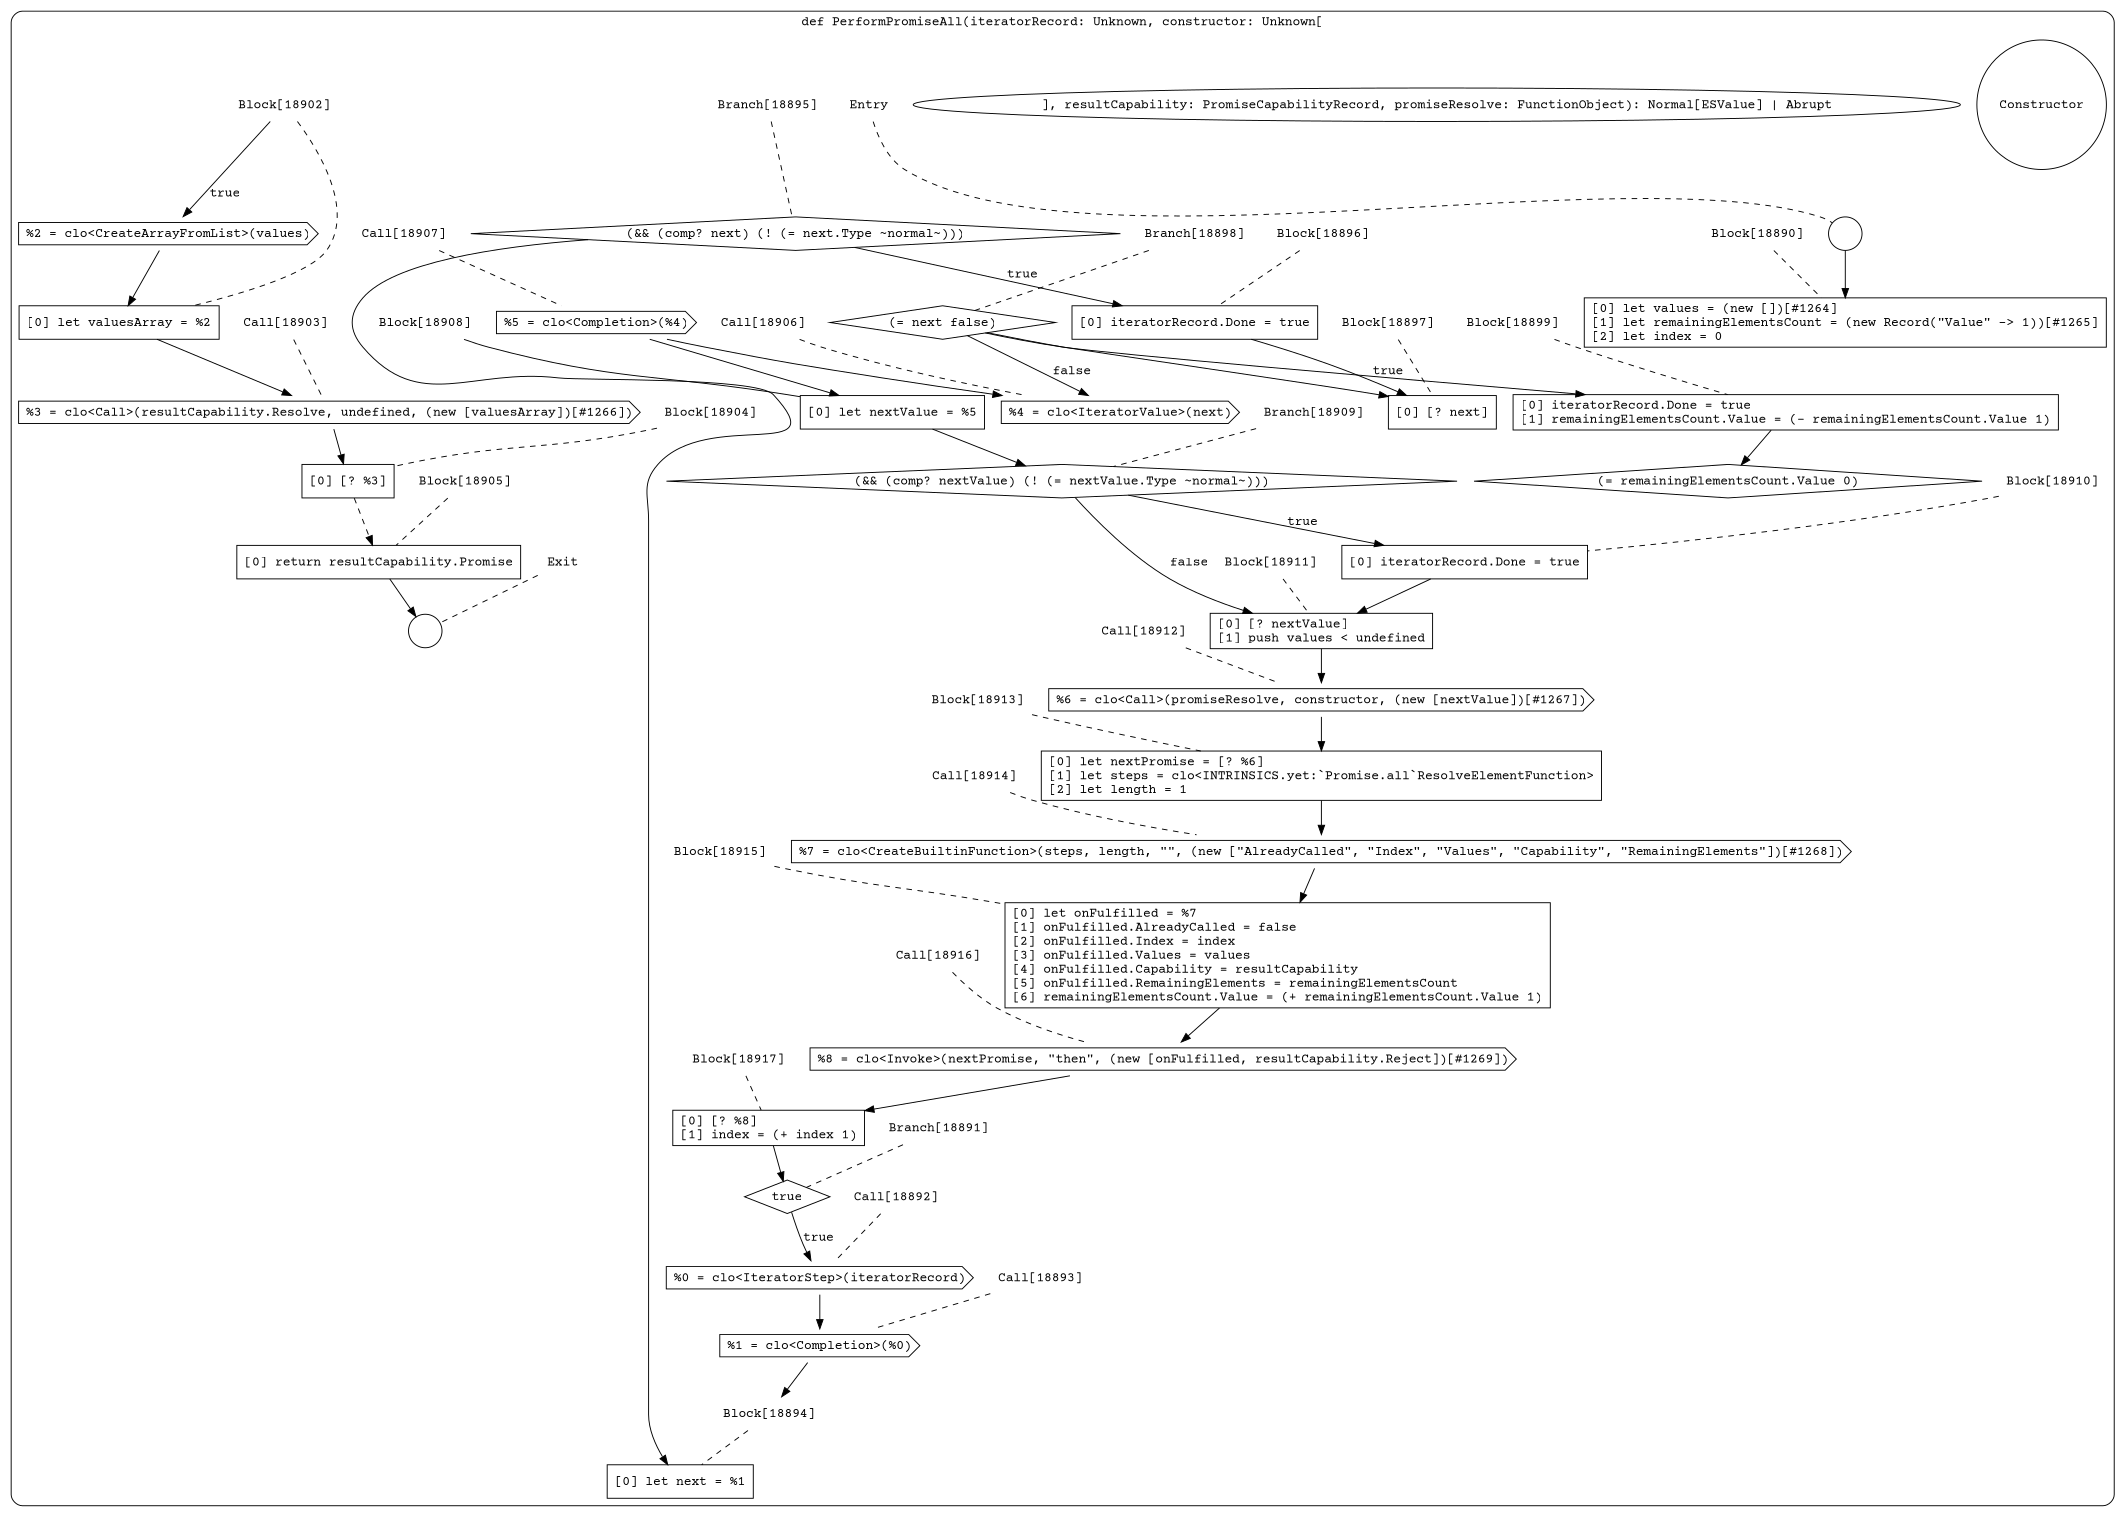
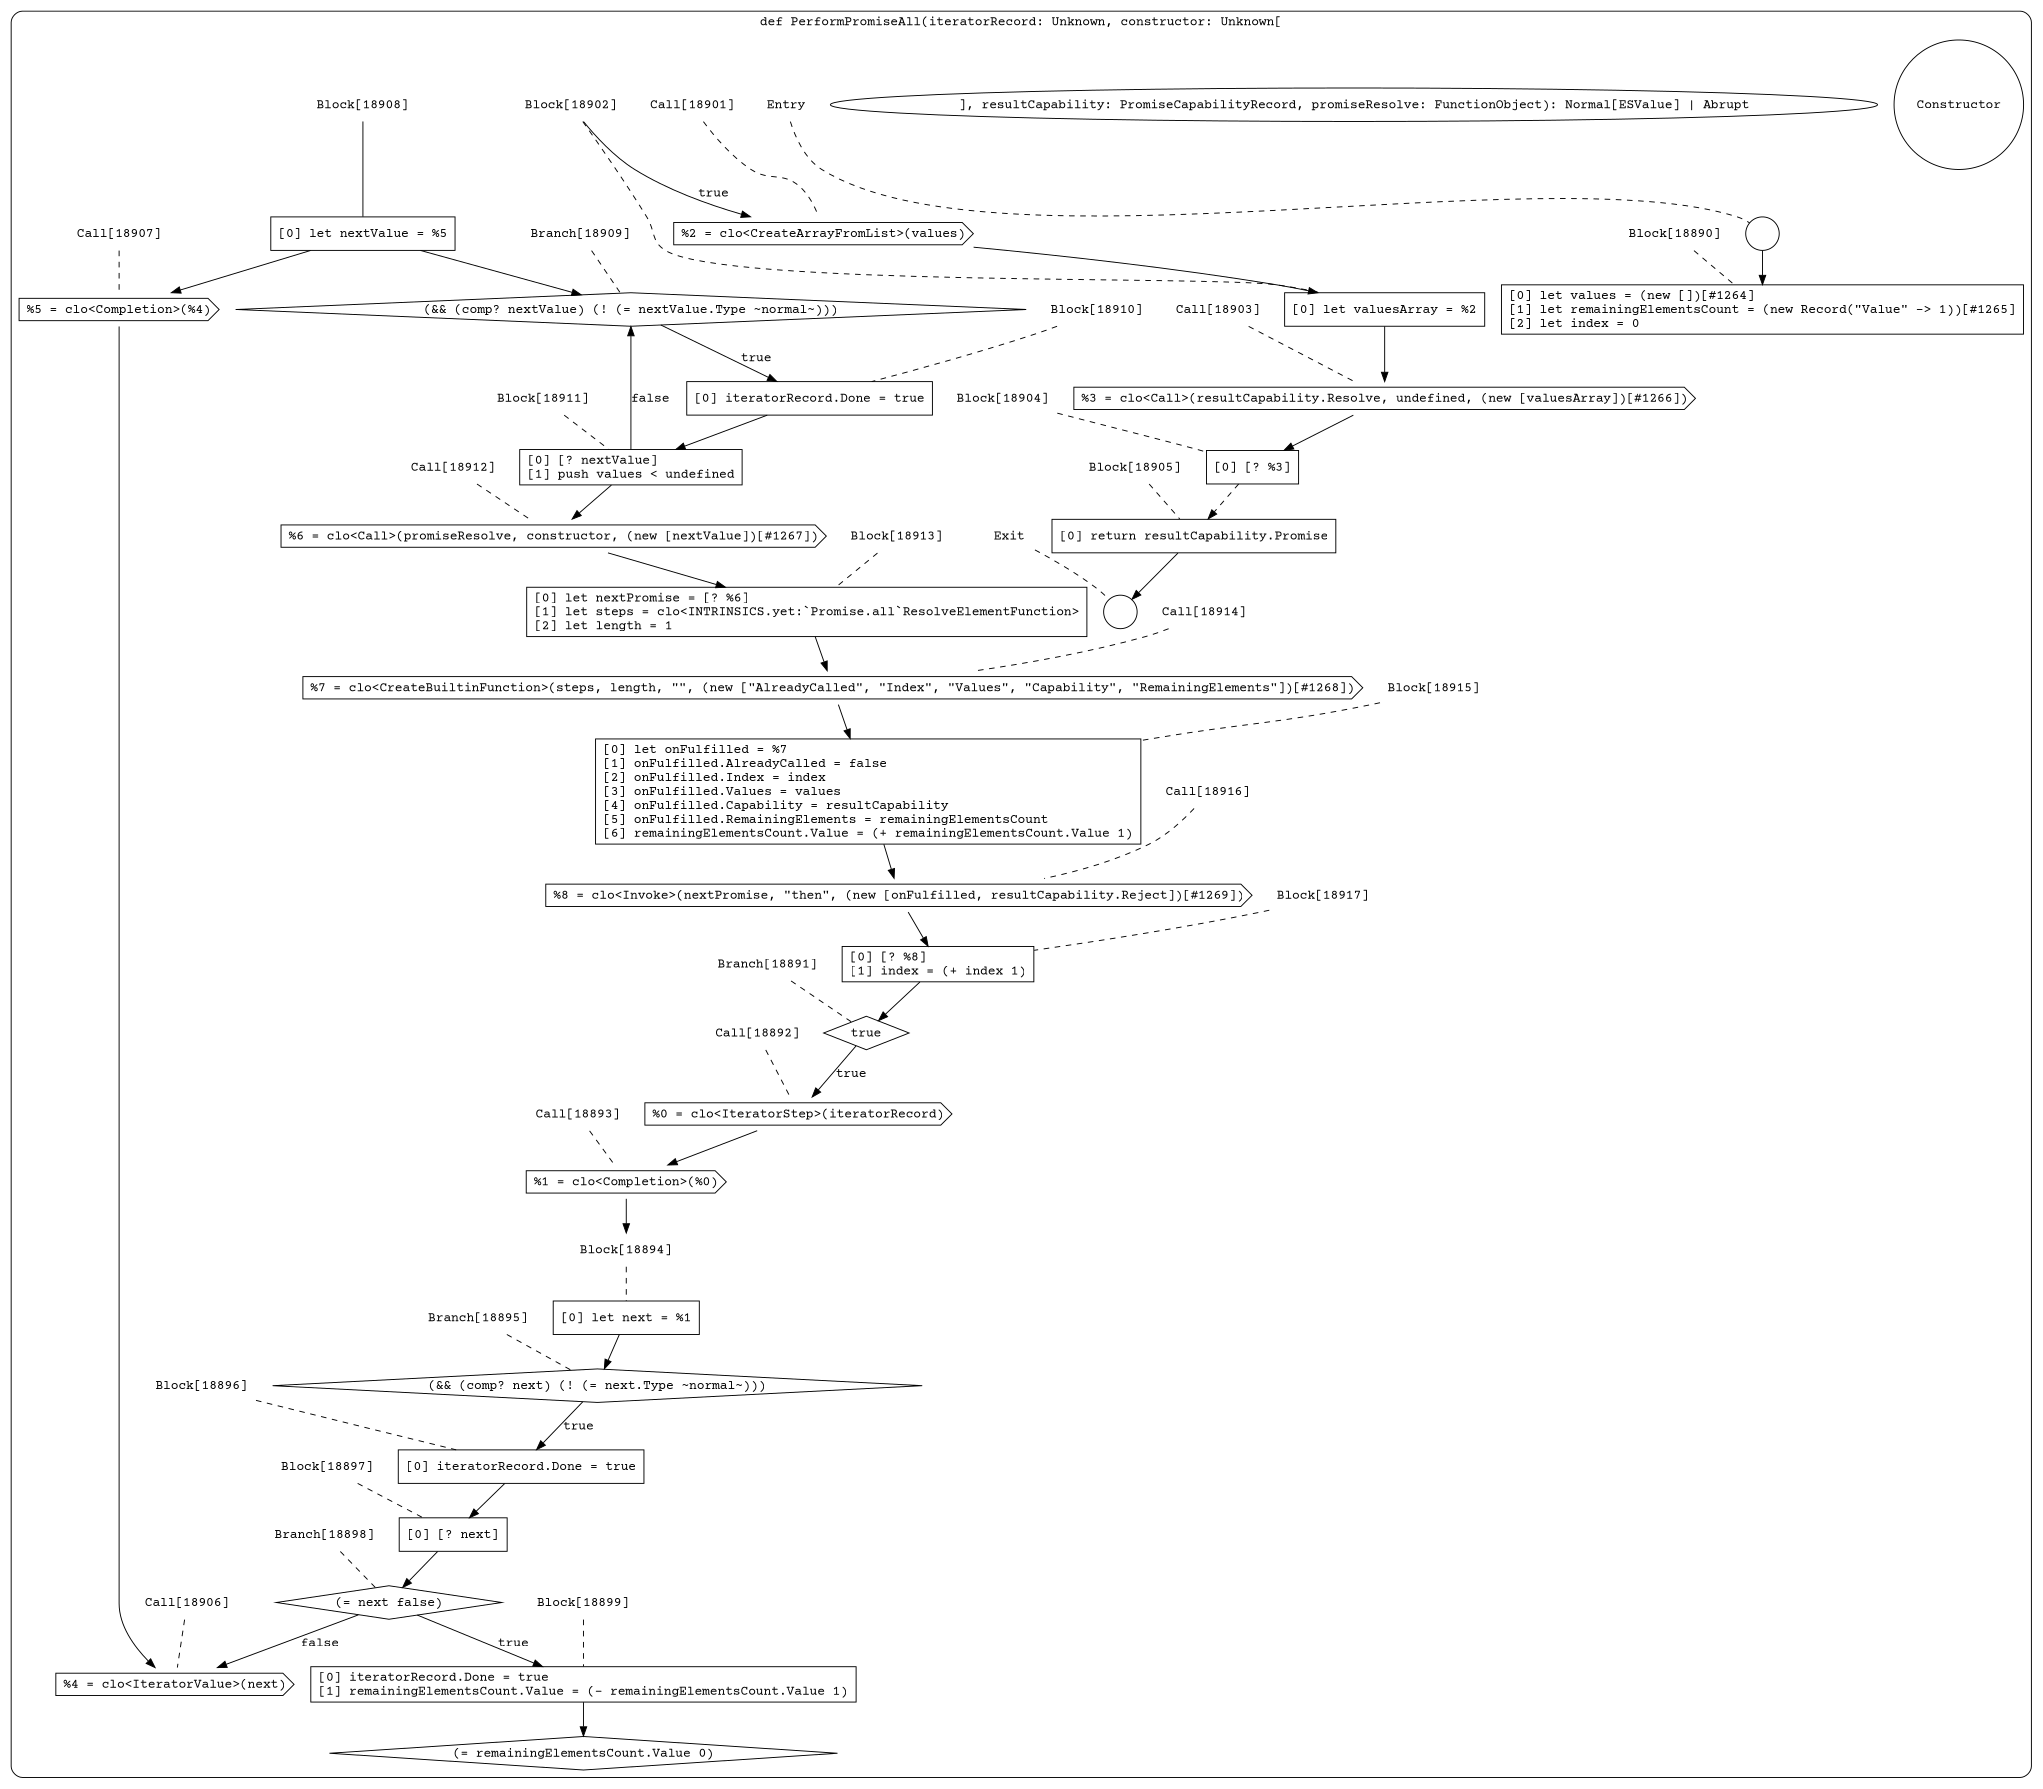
none -> (692, 105)
(740, 366) -> (246, 270)
(1193, 366) -> (423, 1566)
(648, 514) -> (614, 1347)
(1151, 567) -> (631, 393)
